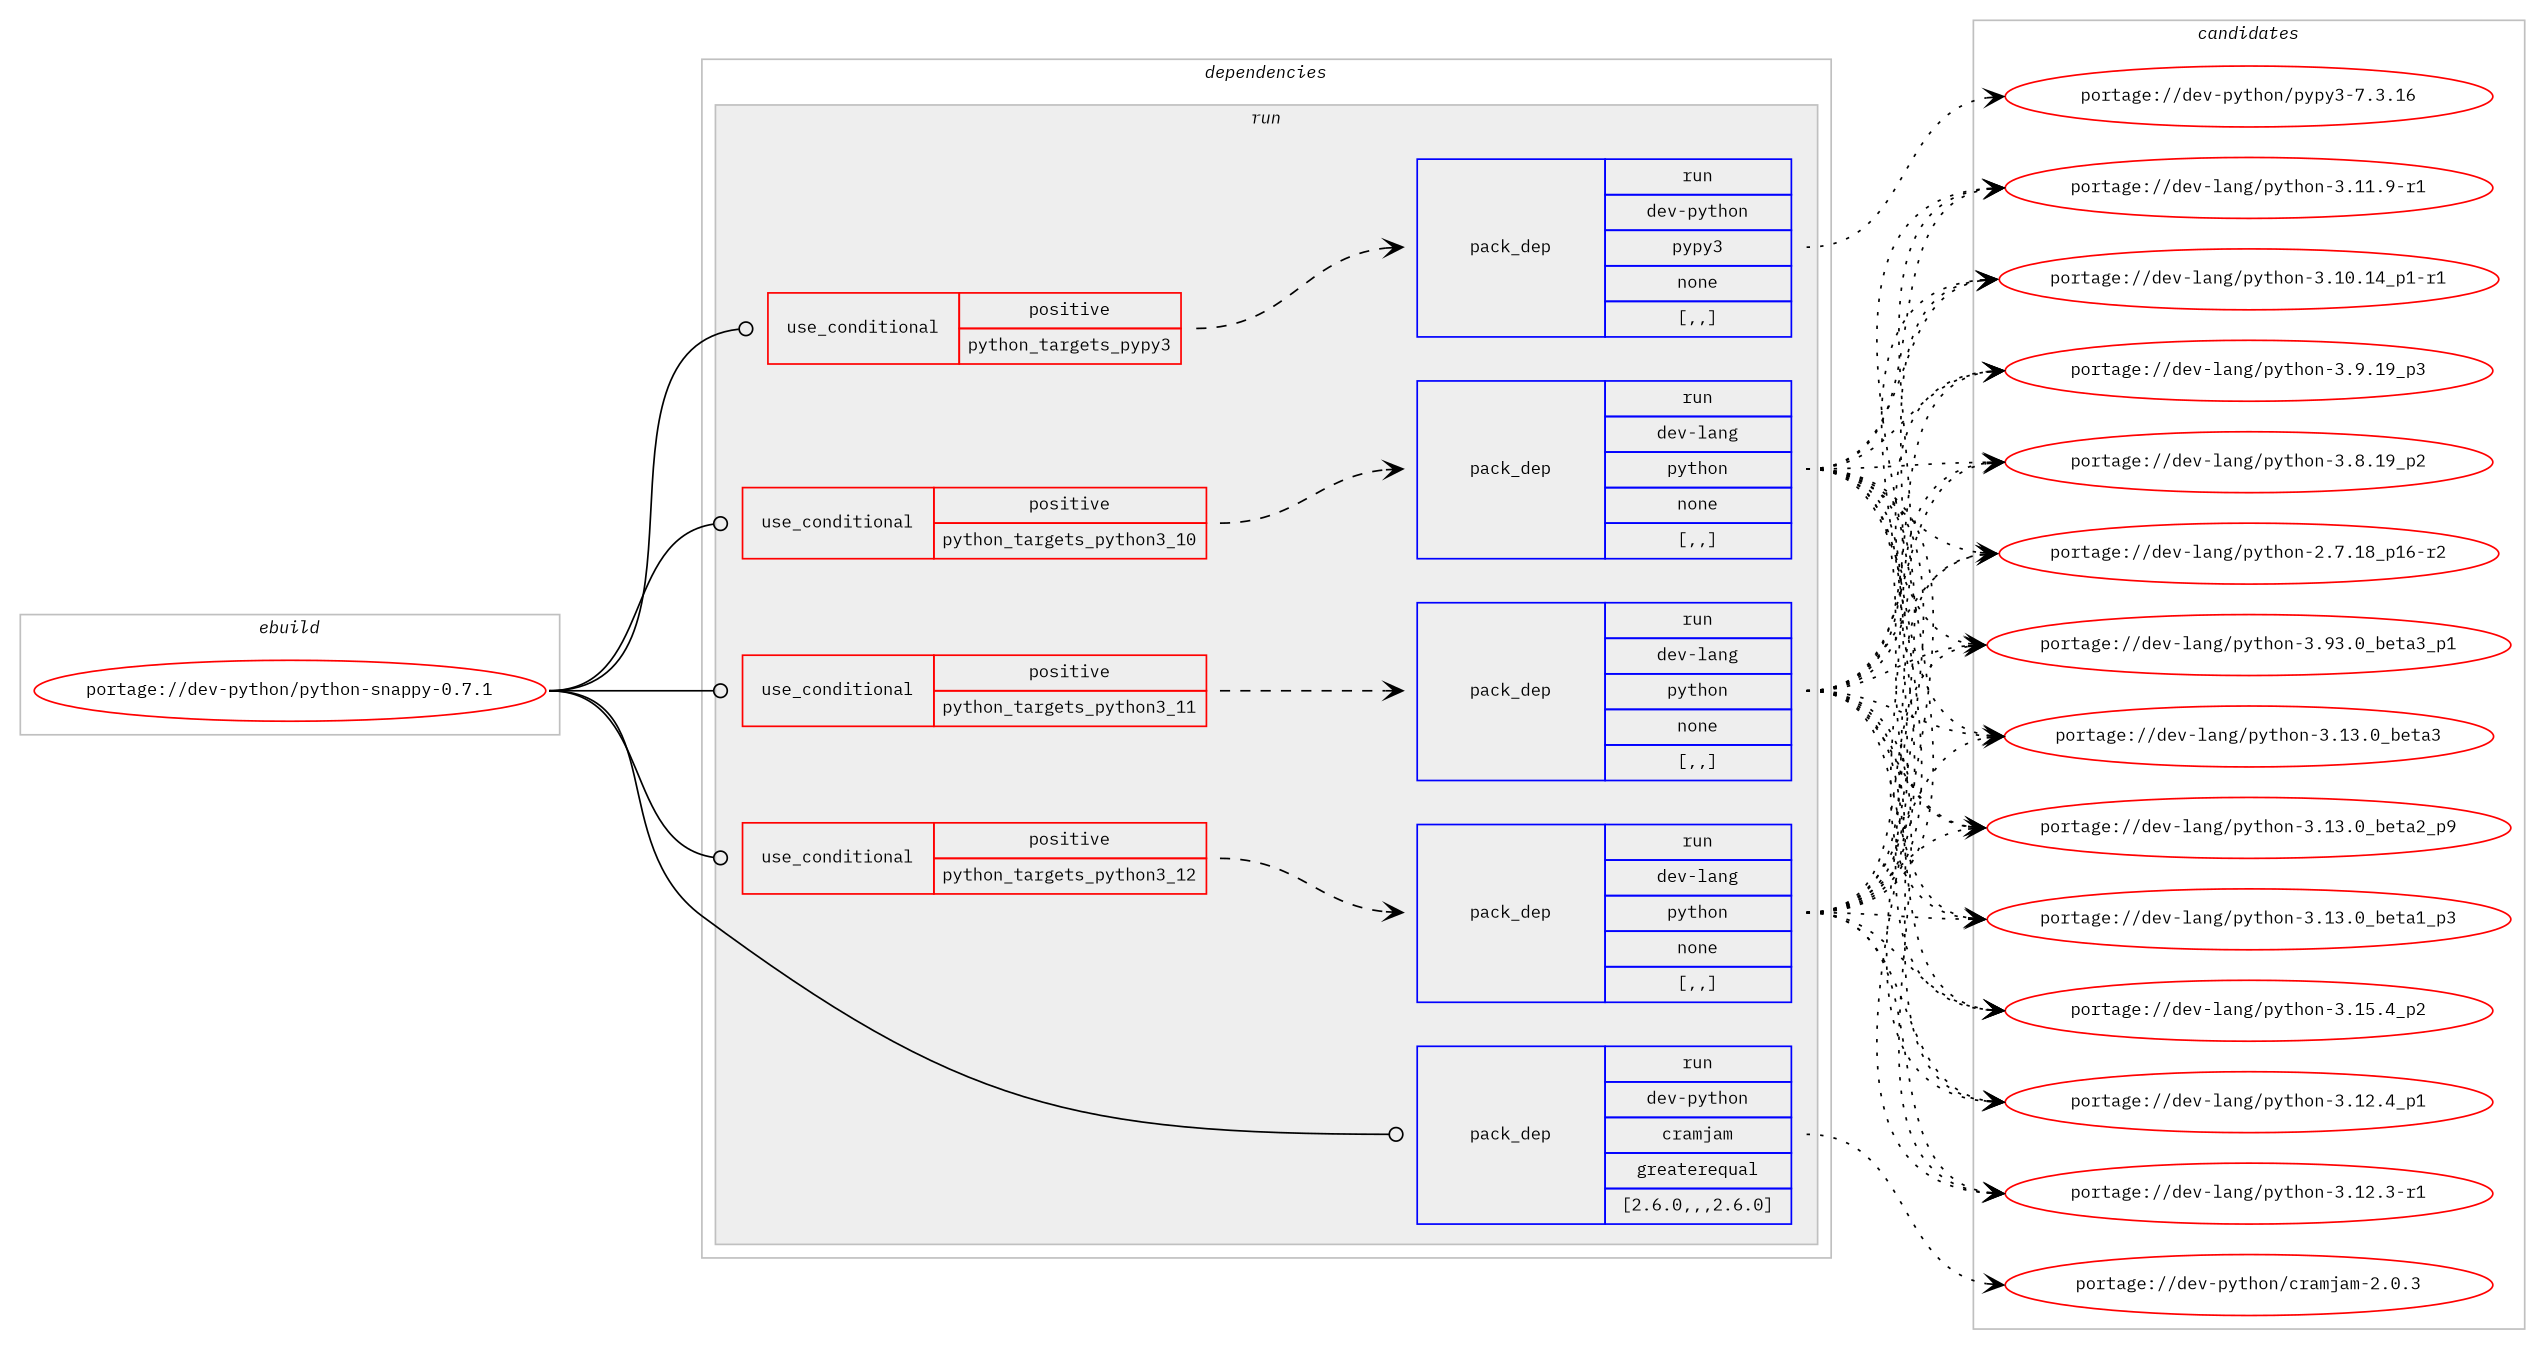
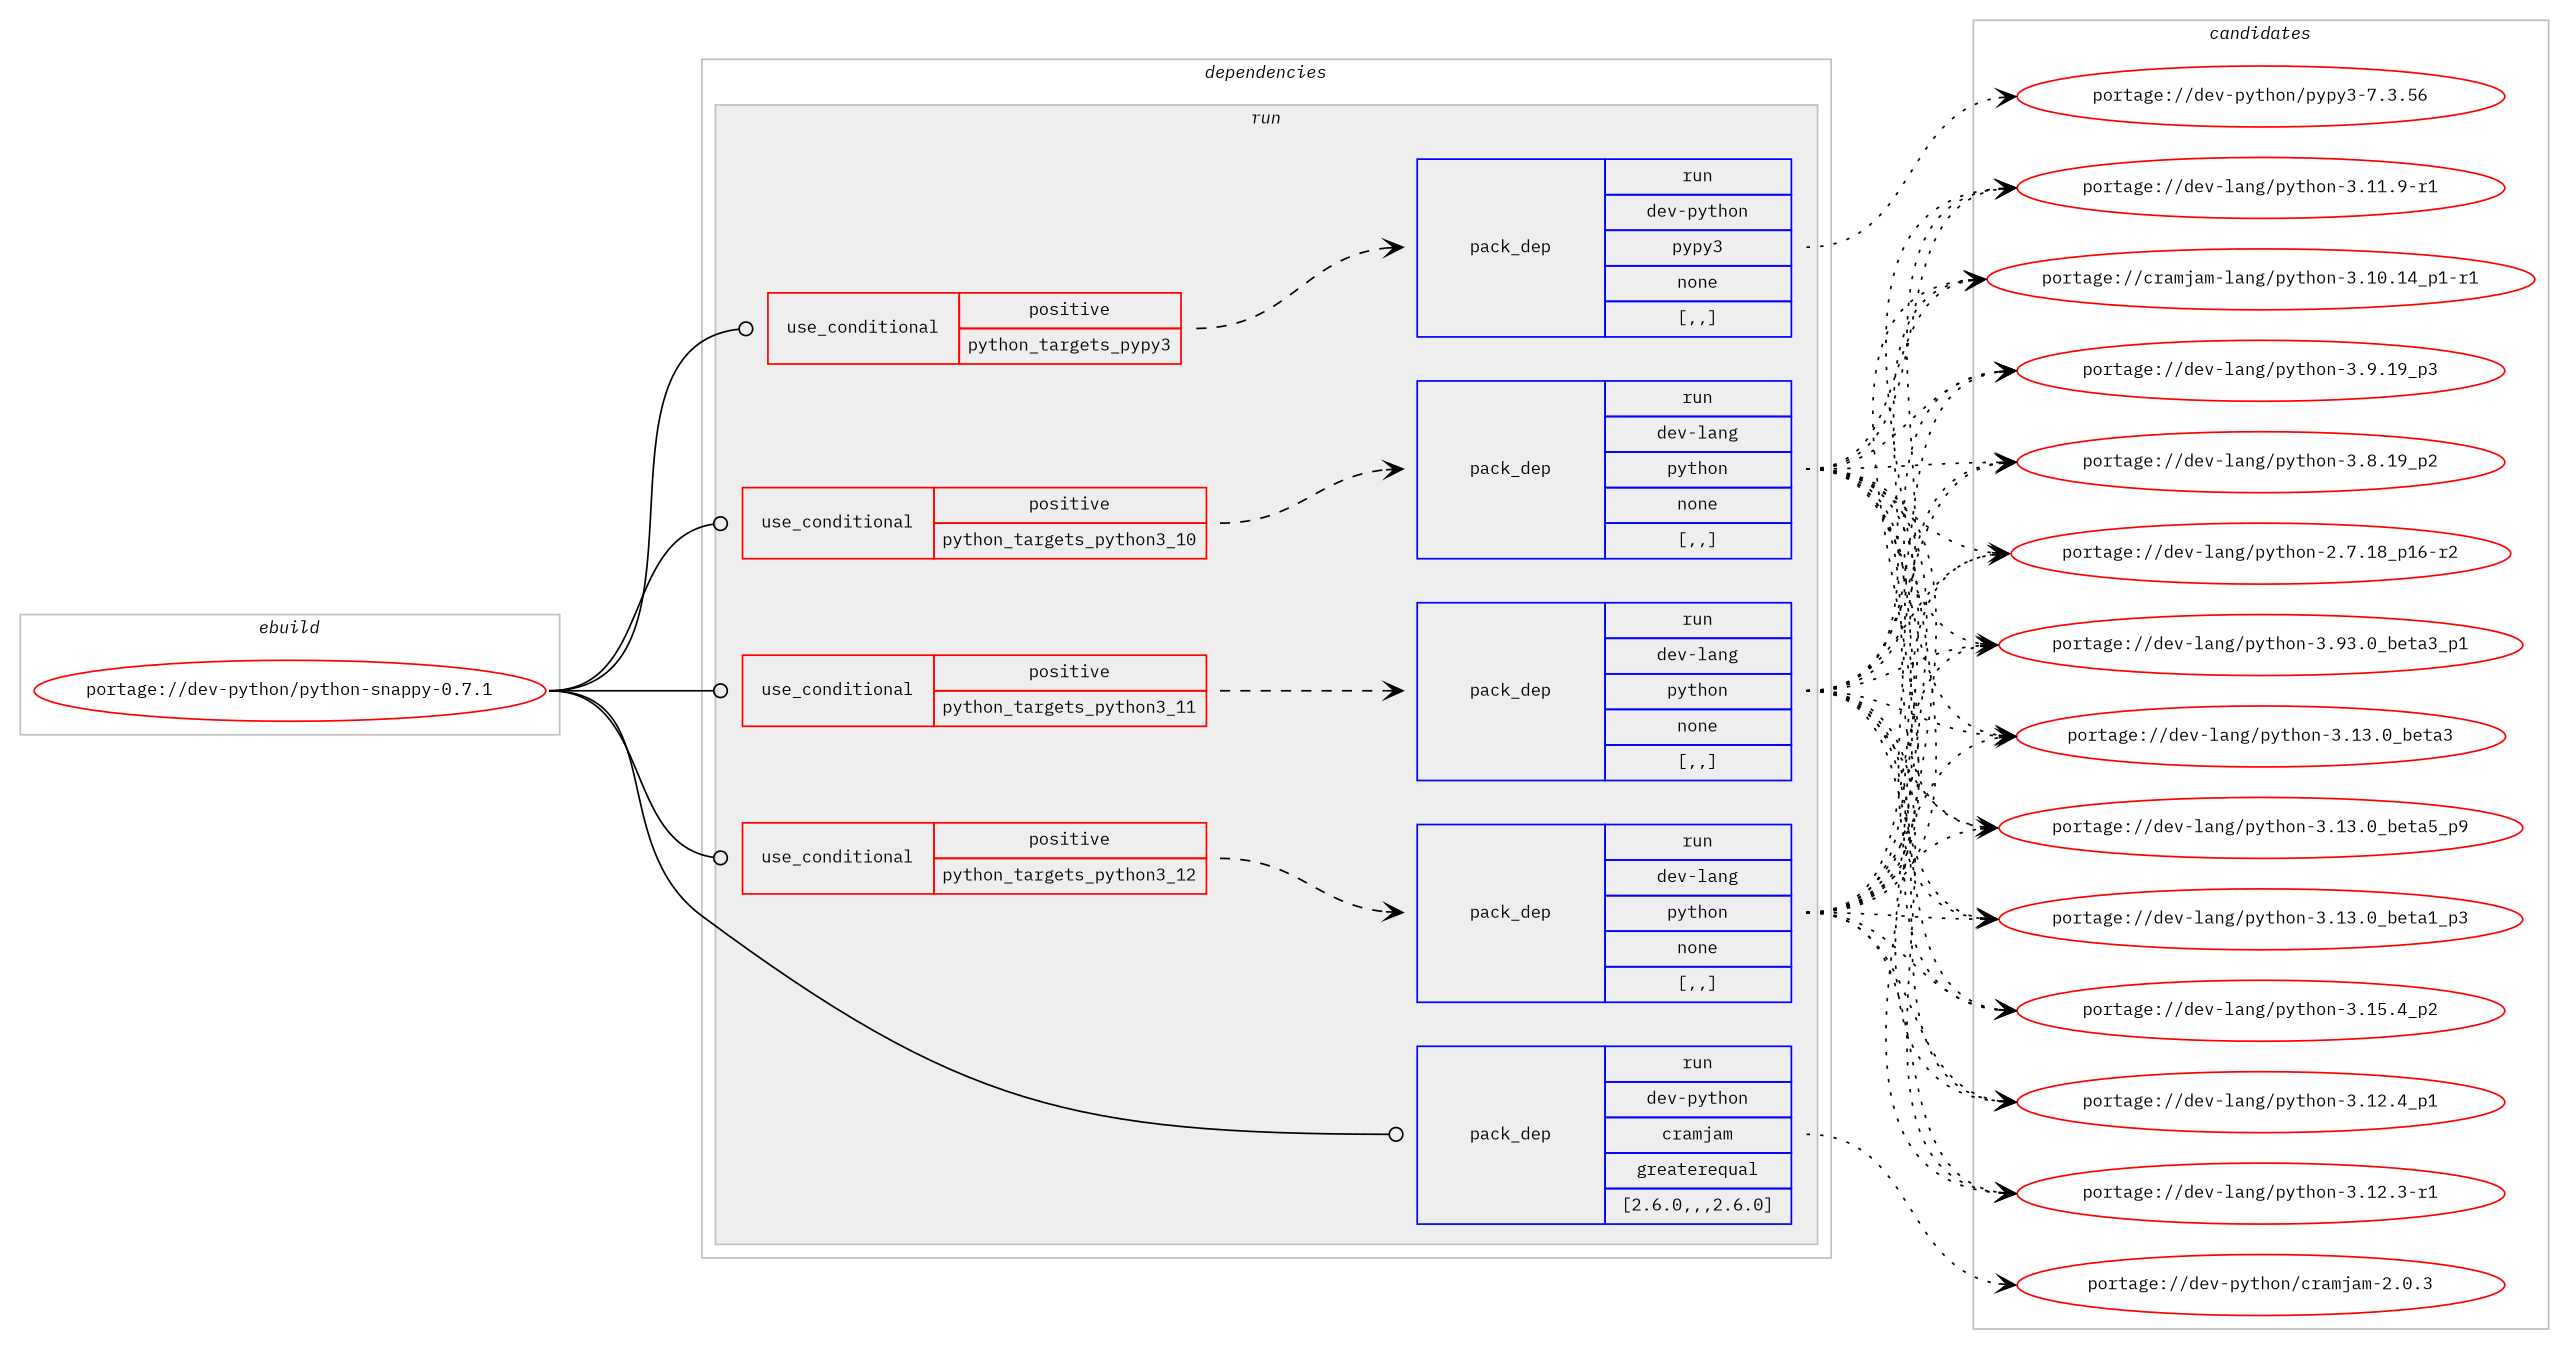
(2249, 97) -> (2261, 97)
(2249, 279) -> (2261, 279)
(2249, 828) -> (2261, 828)
